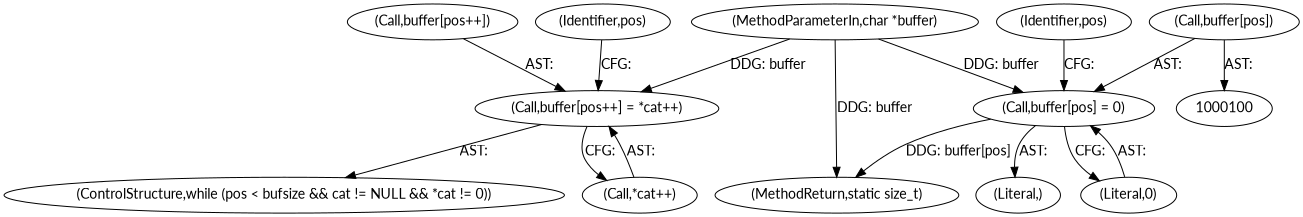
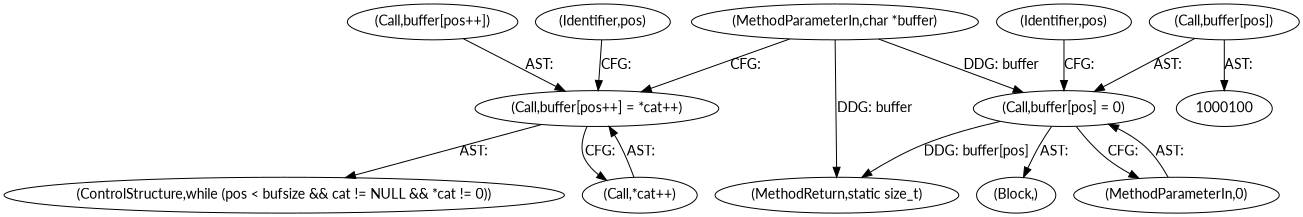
(768, 65) -> (748, 65)
(1018, 195) -> (1016, 195)
(1129, 195) -> (1176, 195)
